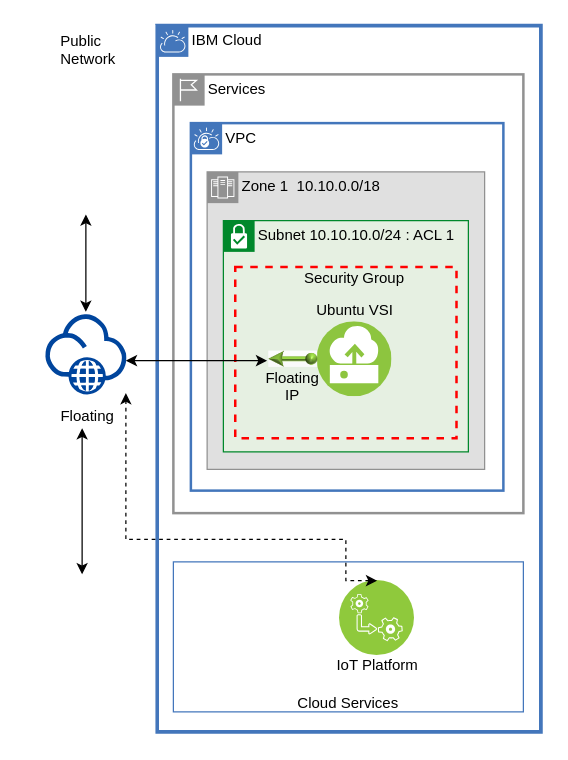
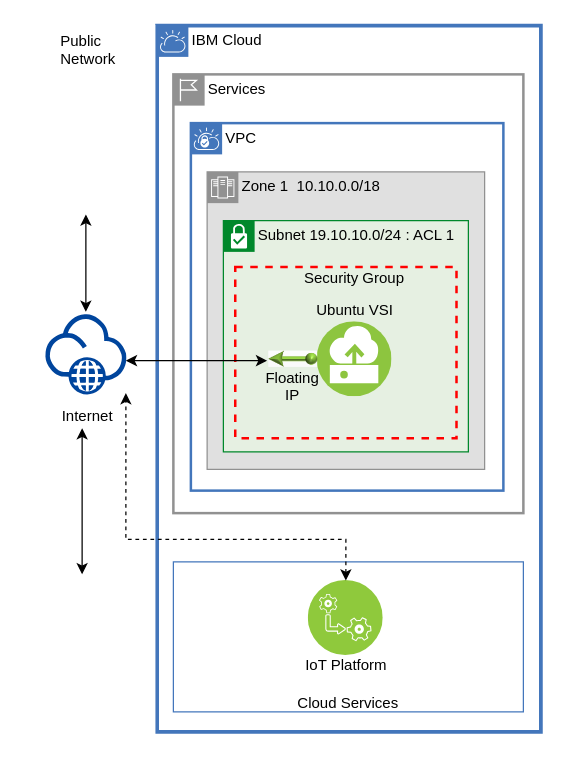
(360, 236) -> (360, 236)
(88, 417) -> (88, 417)
(377, 618) -> (346, 618)
